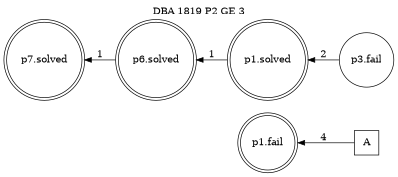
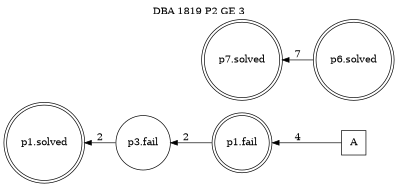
(100, 55) -> (298, 55)
(215, 60) -> none
none -> (195, 143)
